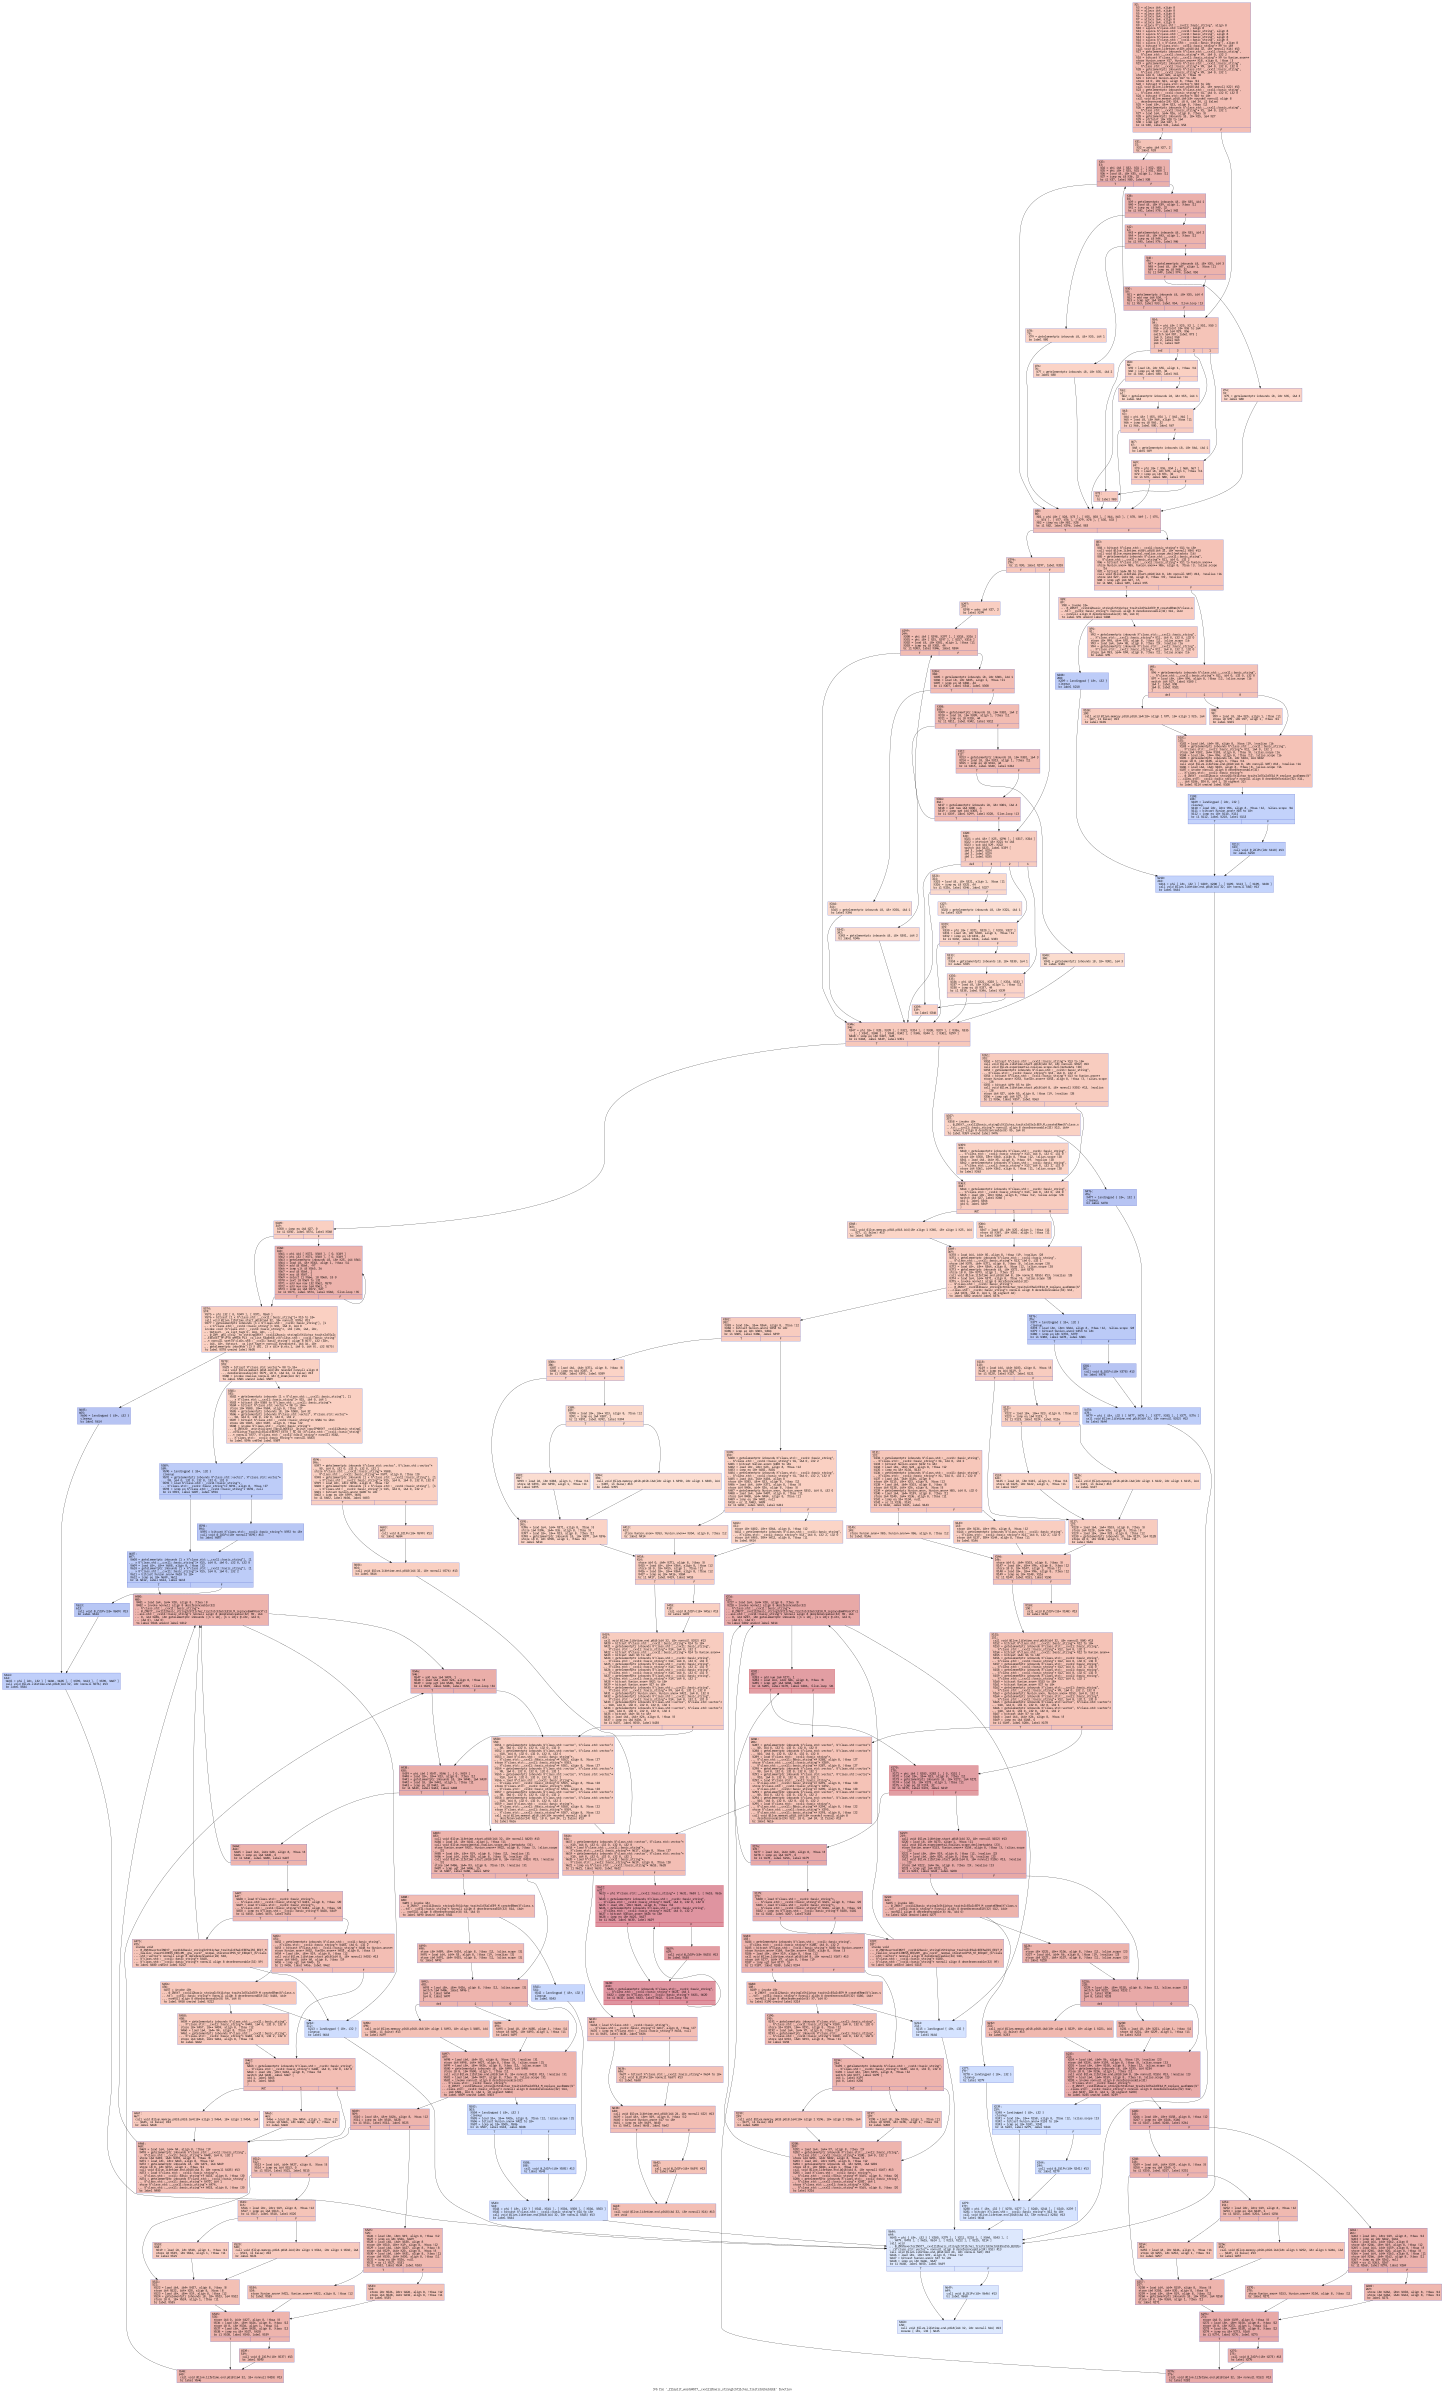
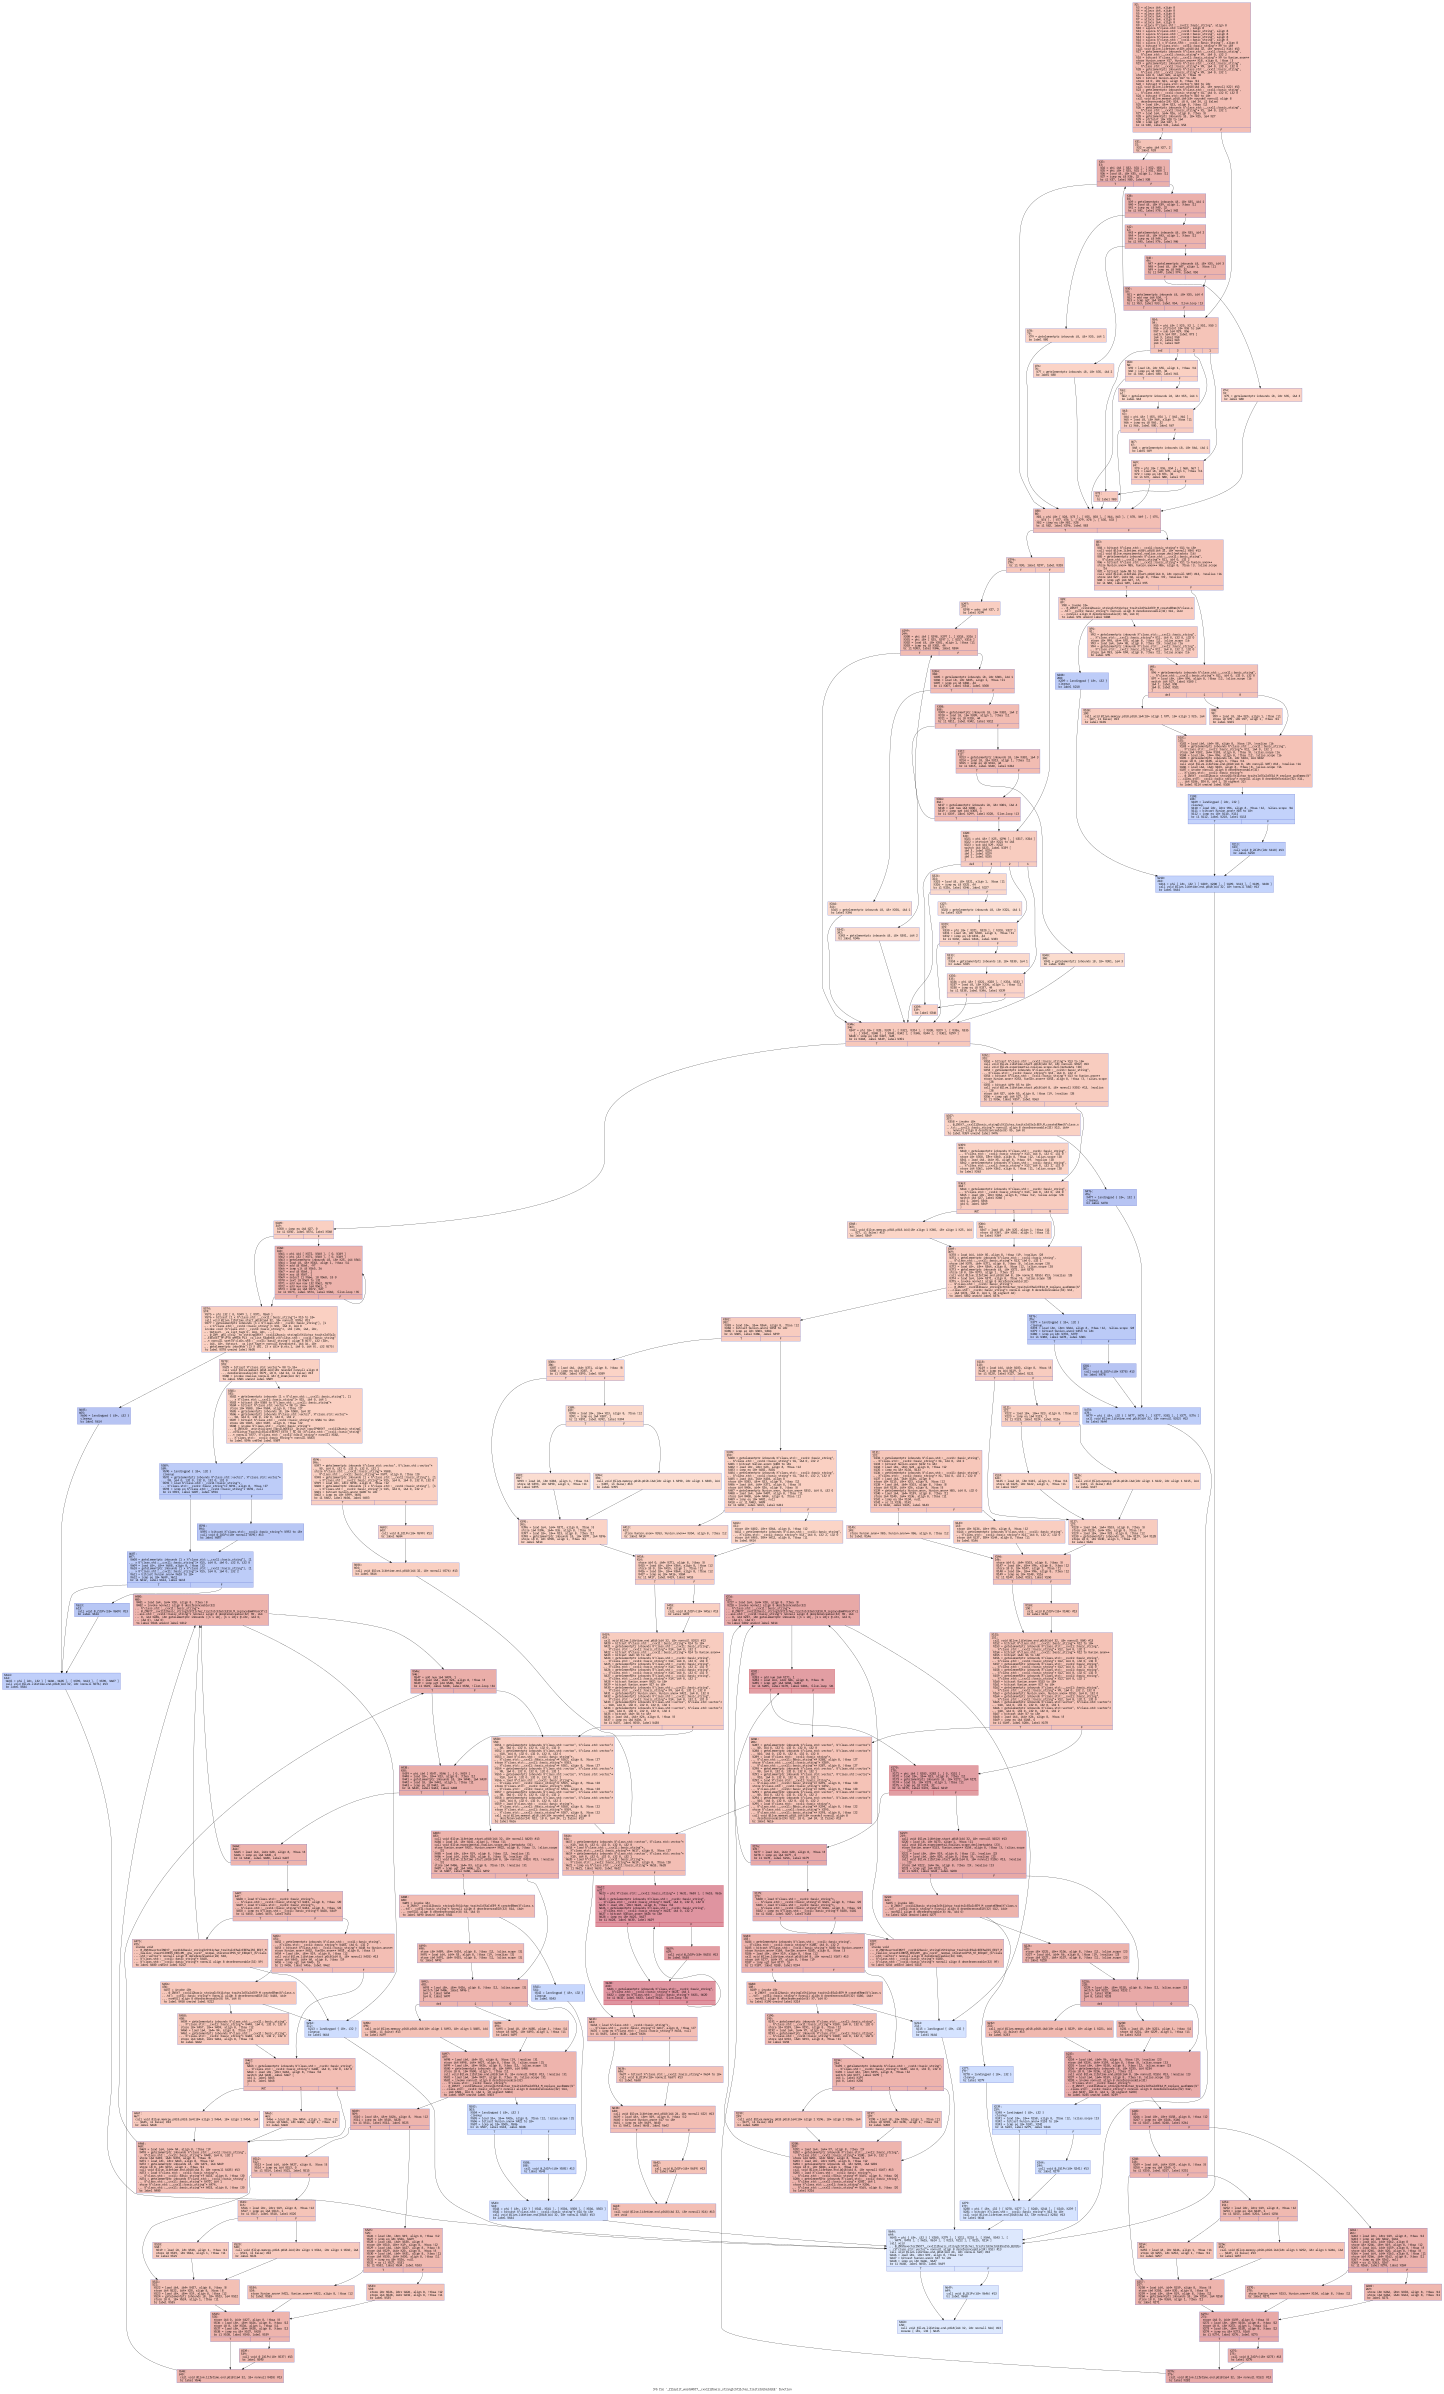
(932, 1118) -> (988, 1046)
(675, 1546) -> none
(159, 1590) -> (69, 1605)
none -> (1051, 1624)
